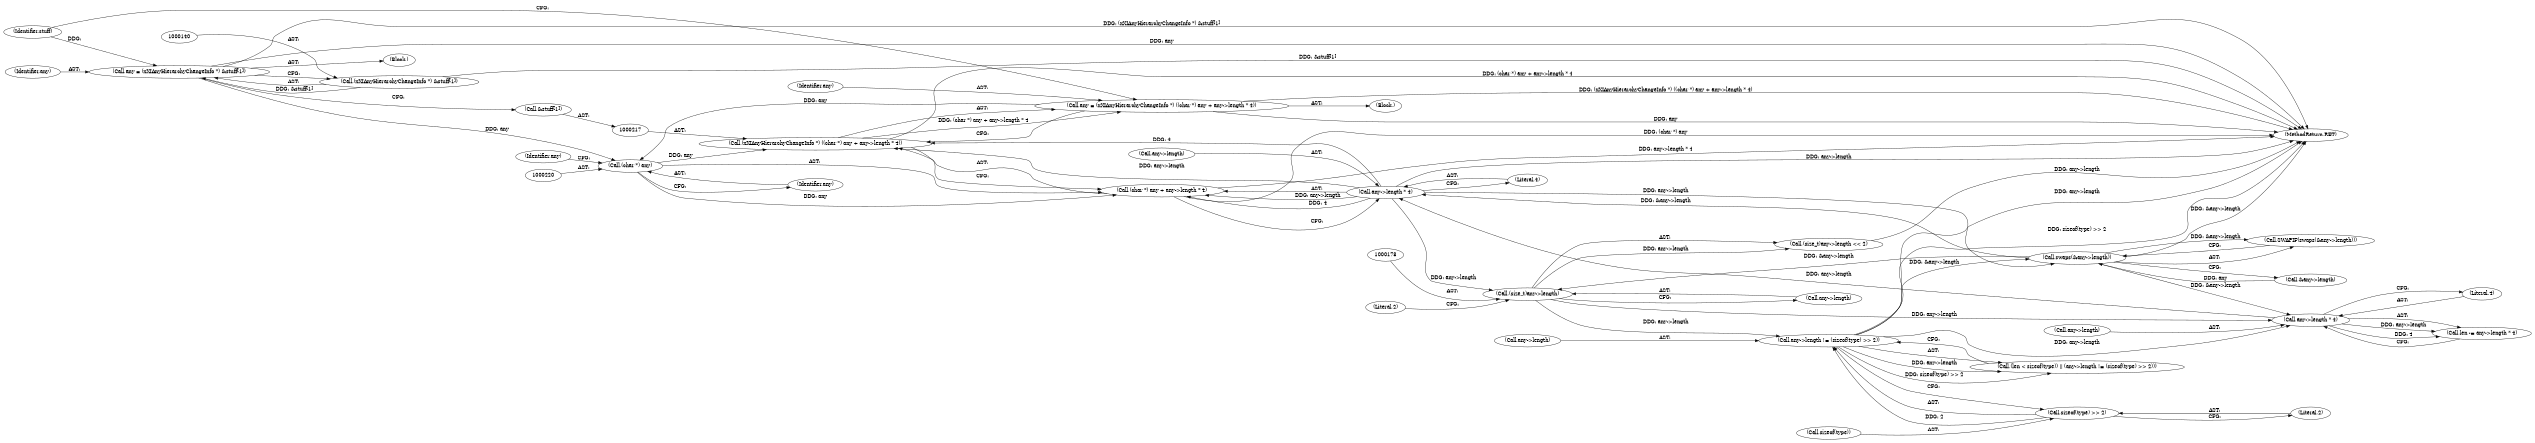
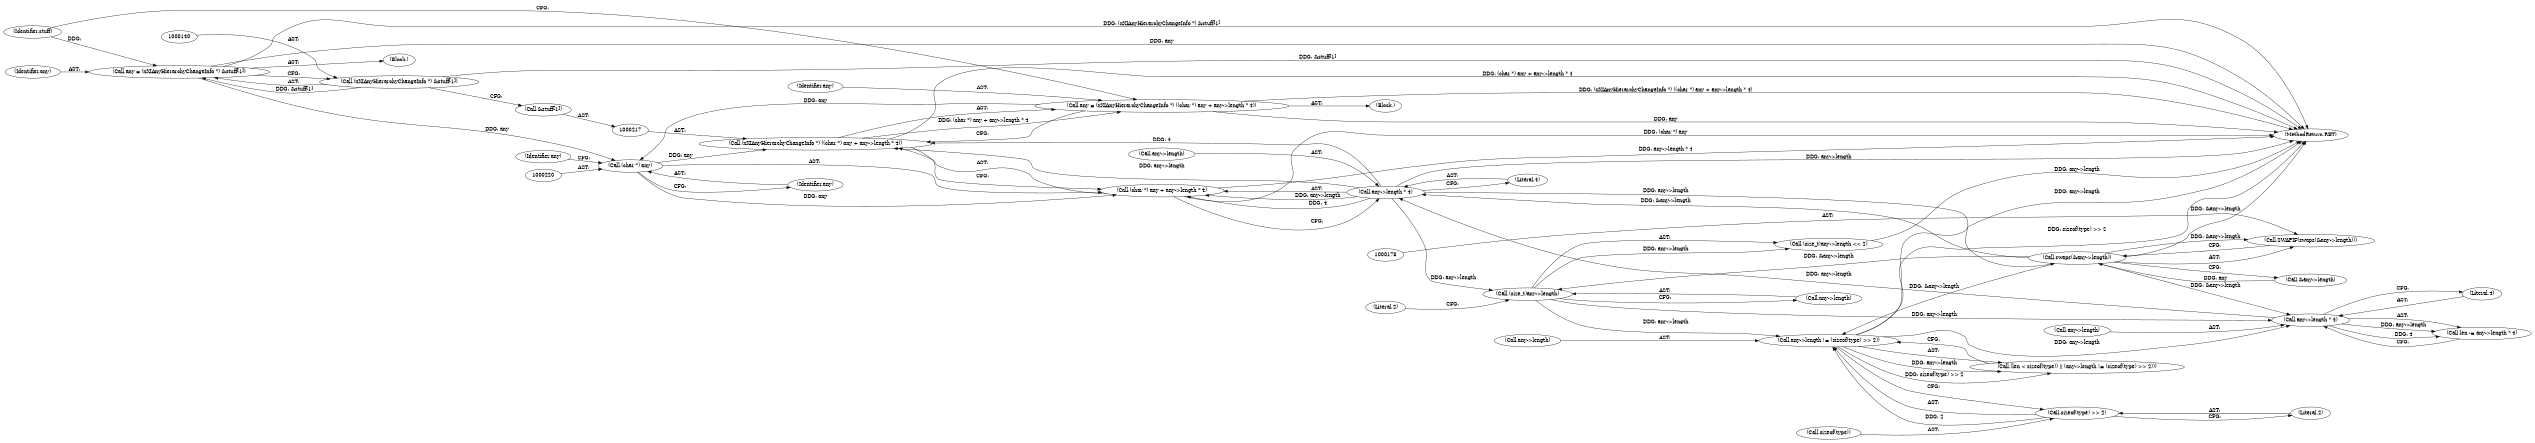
(355, 103) -> (474, 96)
(1925, 273) -> (1943, 295)
(1437, 296) -> (1849, 220)
